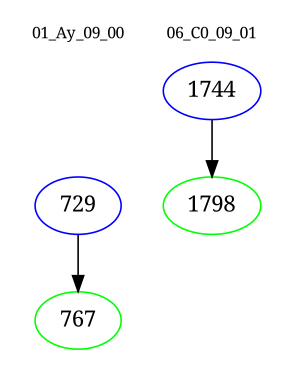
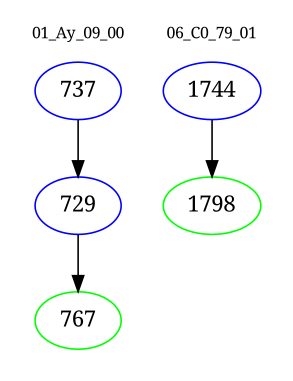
(212, 34) -> (212, 34)
none -> (78, 91)
